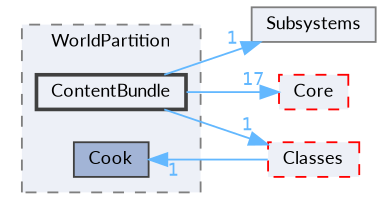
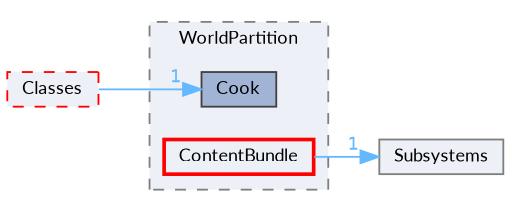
(111, 92) -> (239, 157)
(314, 92) -> none
(214, 126) -> none
